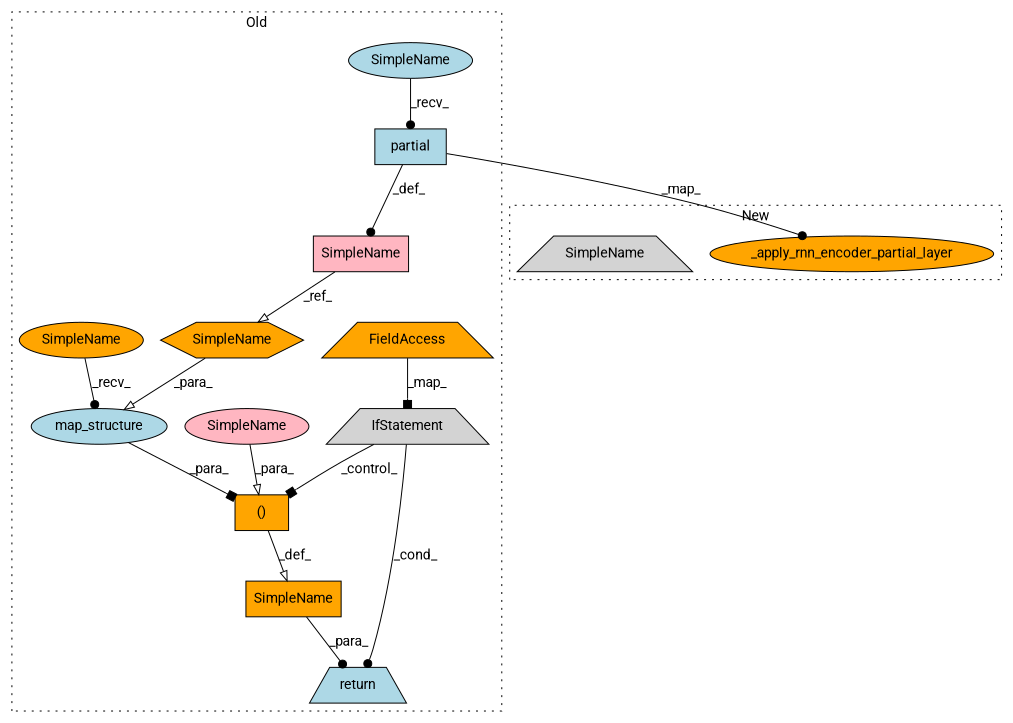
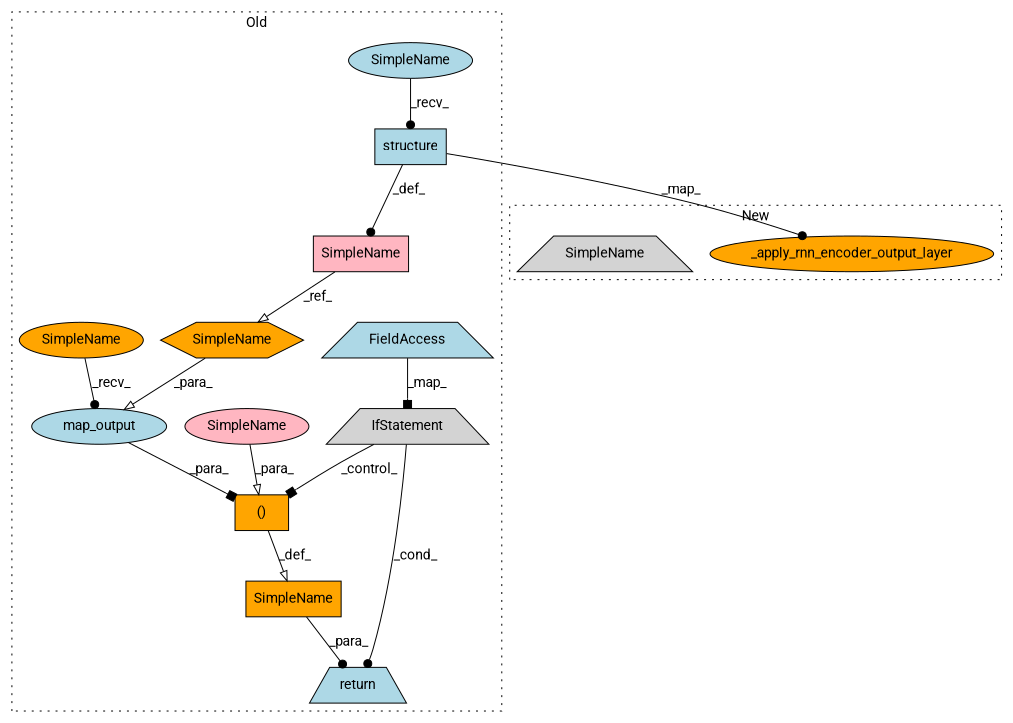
(411, 147) -> (411, 147)
(852, 254) -> (852, 254)
(408, 340) -> (408, 340)
(99, 426) -> (99, 426)
